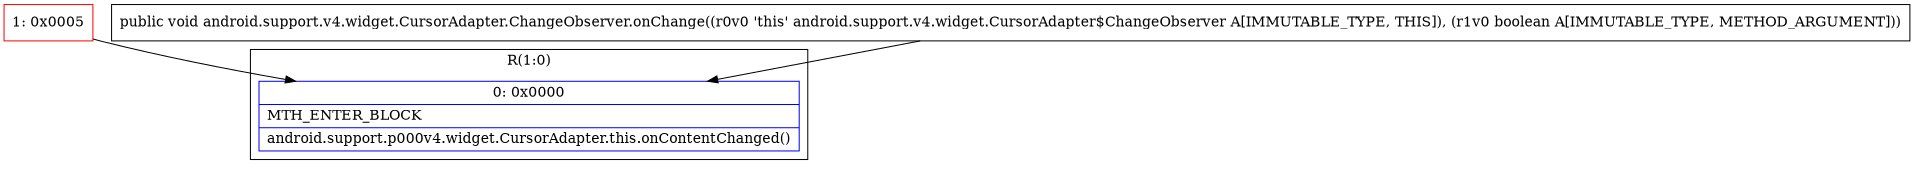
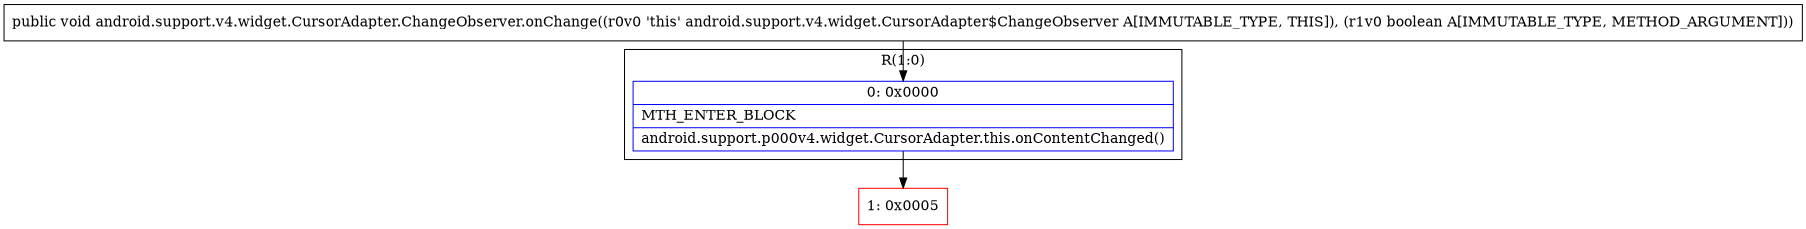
(189, 61) -> (903, 166)
